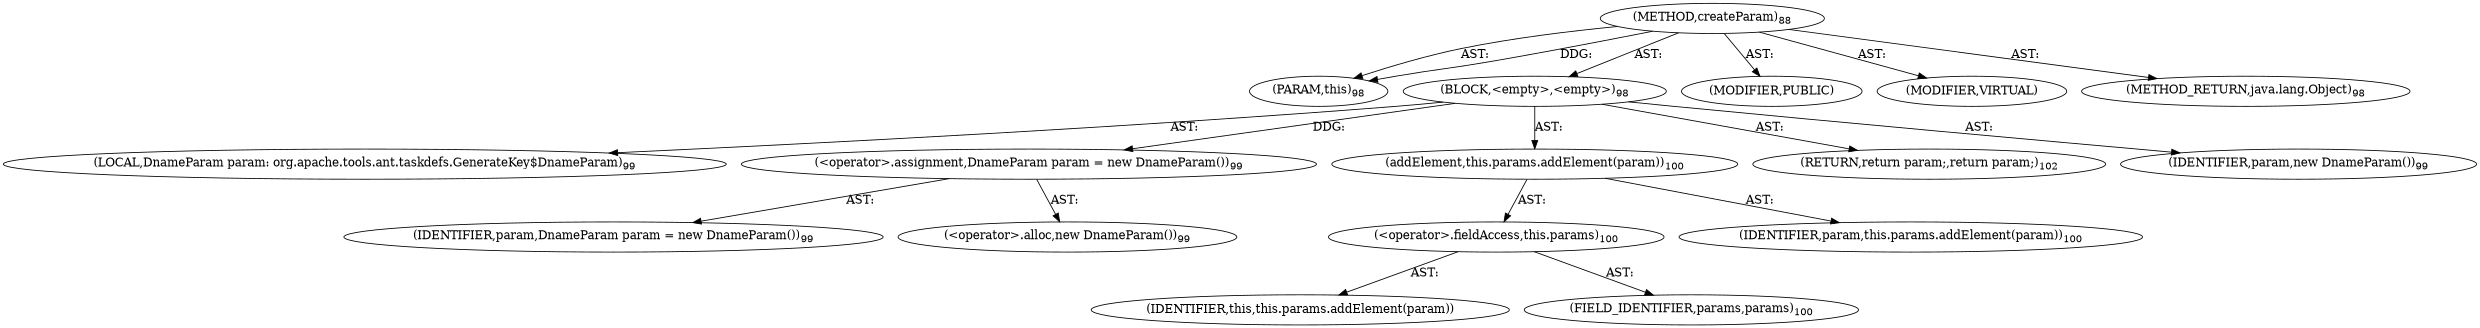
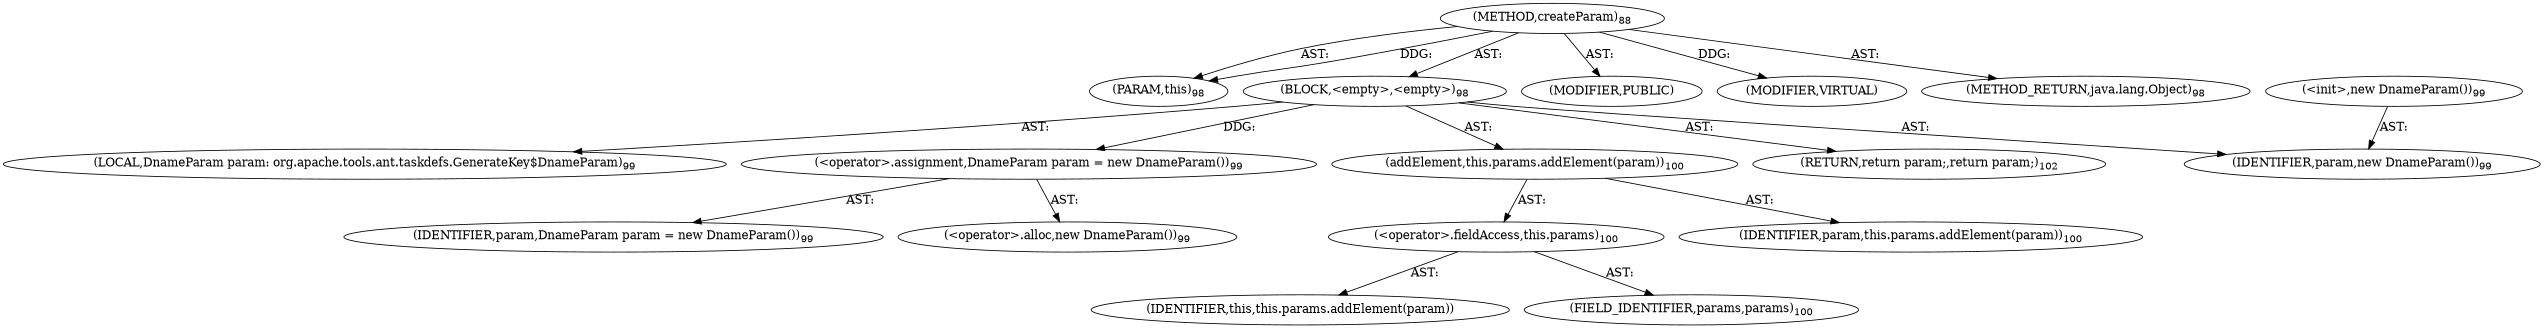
(1874, 55) -> (1716, 55)
none -> (2394, 91)
